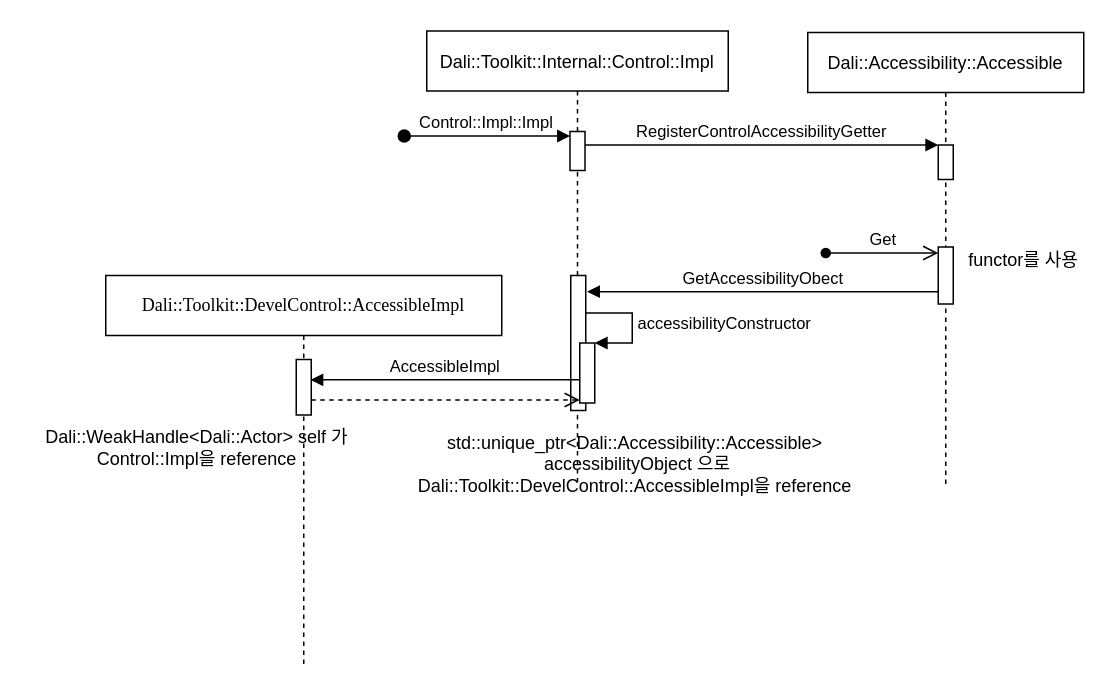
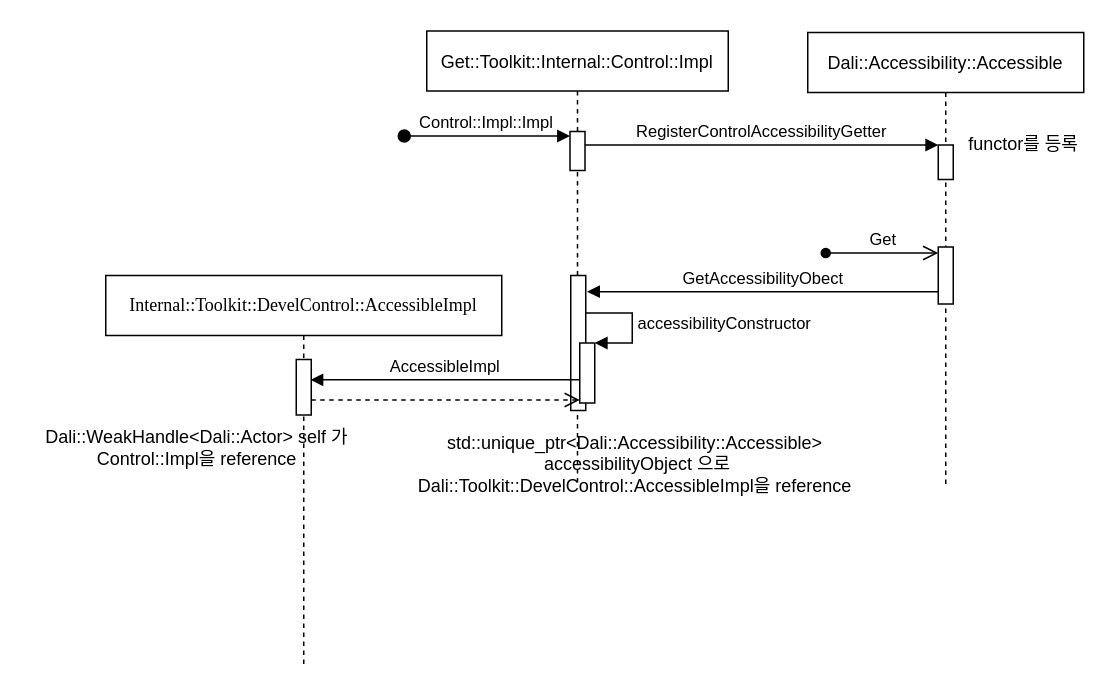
(577, 62) -> (577, 62)
none -> (1024, 145)
(1024, 260) -> none
(304, 305) -> (304, 305)
